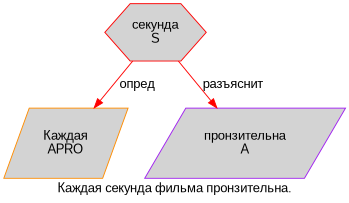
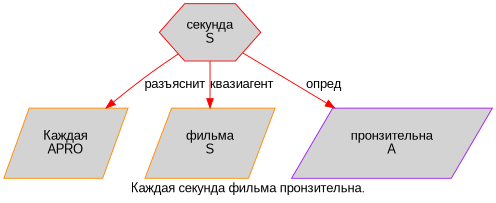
(138, 85) -> (175, 85)
(234, 85) -> (324, 85)
none -> (210, 143)
